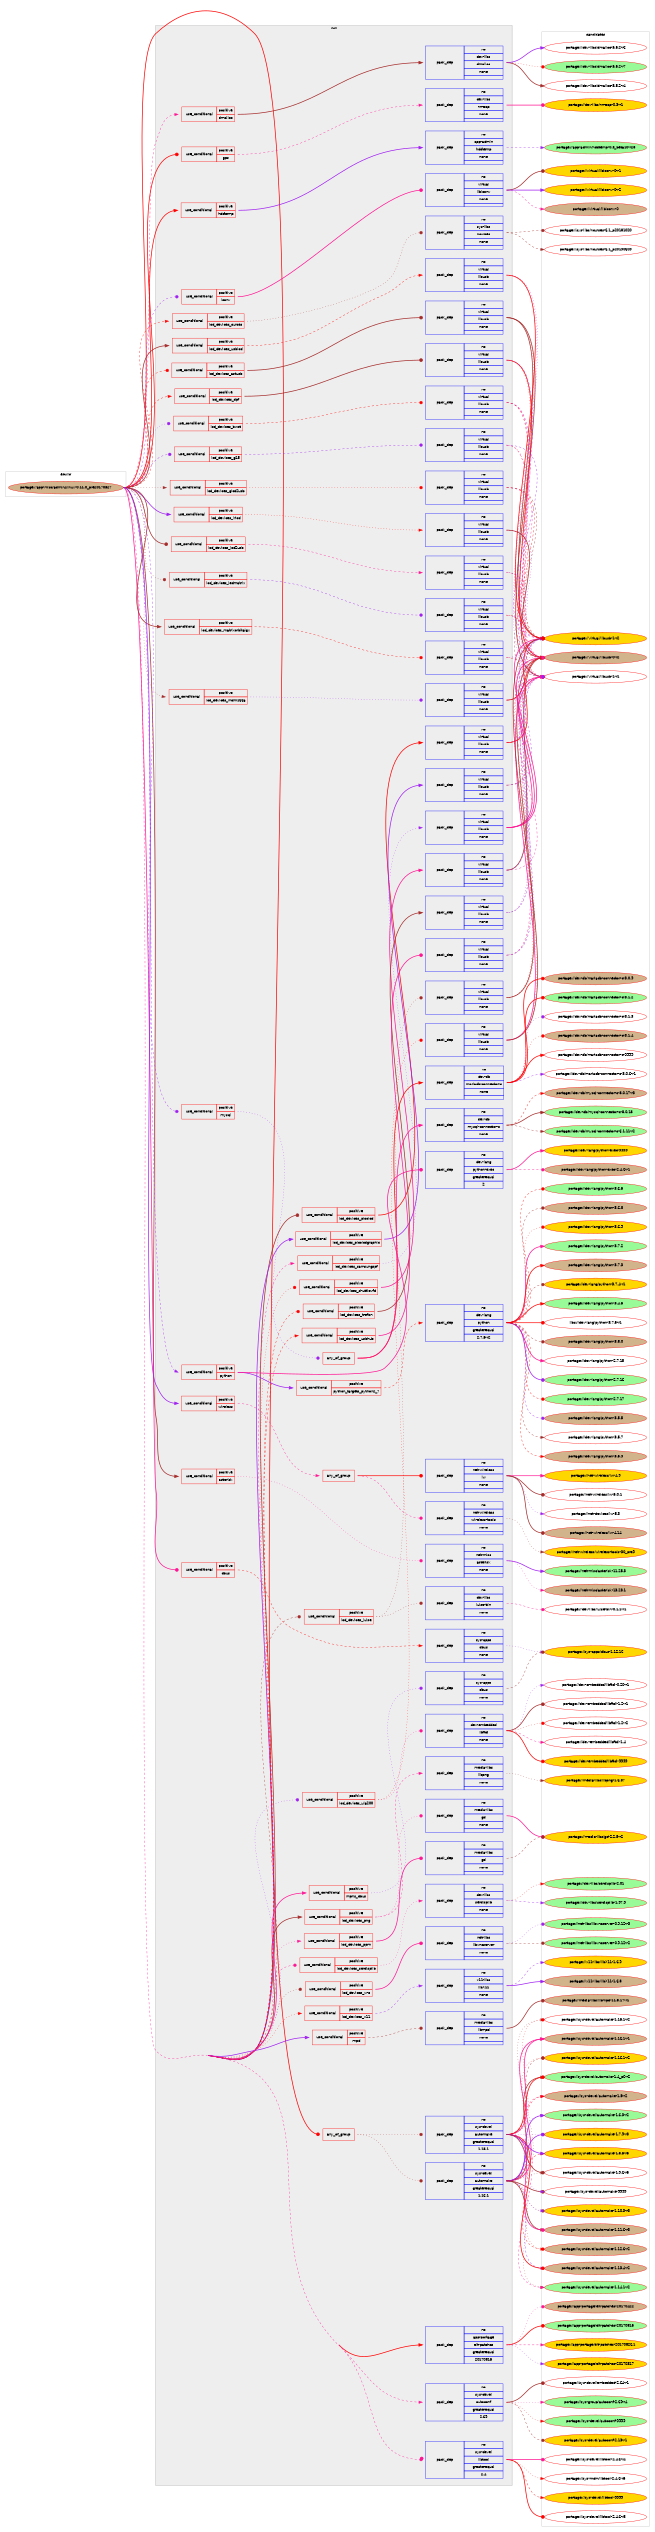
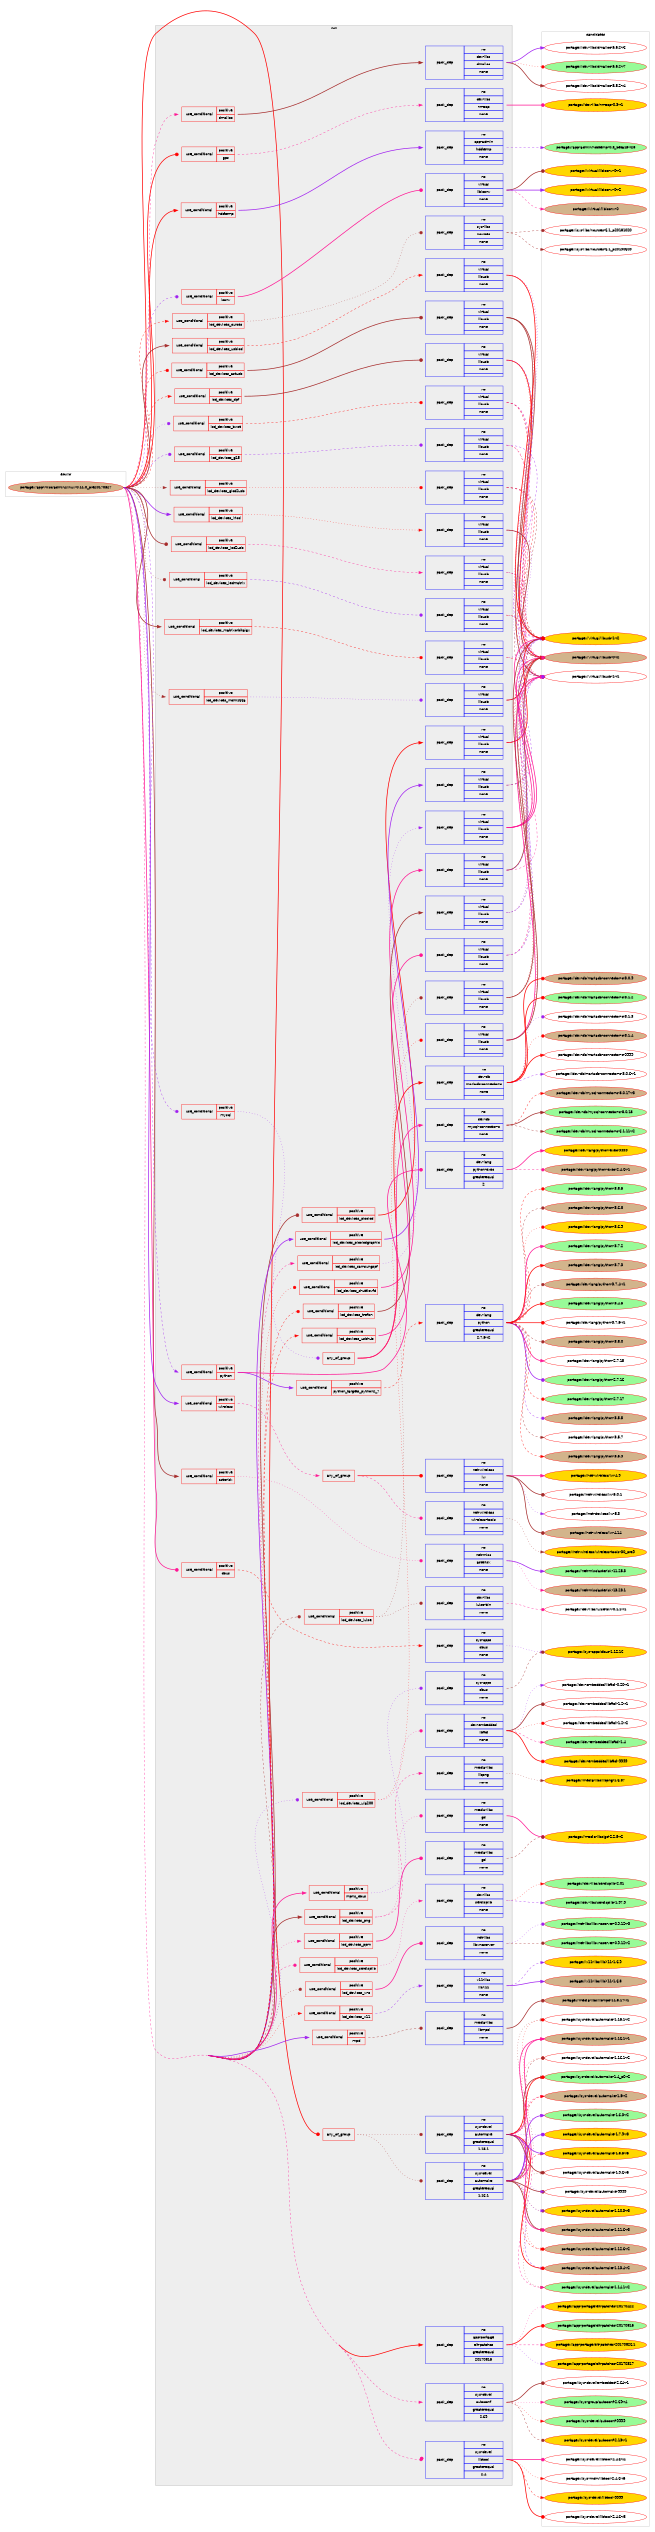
(596, 148) -> (596, 148)
(596, 1189) -> (596, 1189)
(596, 1284) -> (596, 1284)
(596, 1323) -> (596, 1323)
(596, 1742) -> (596, 1742)
(596, 2058) -> (596, 2058)
(596, 2307) -> (596, 2307)
